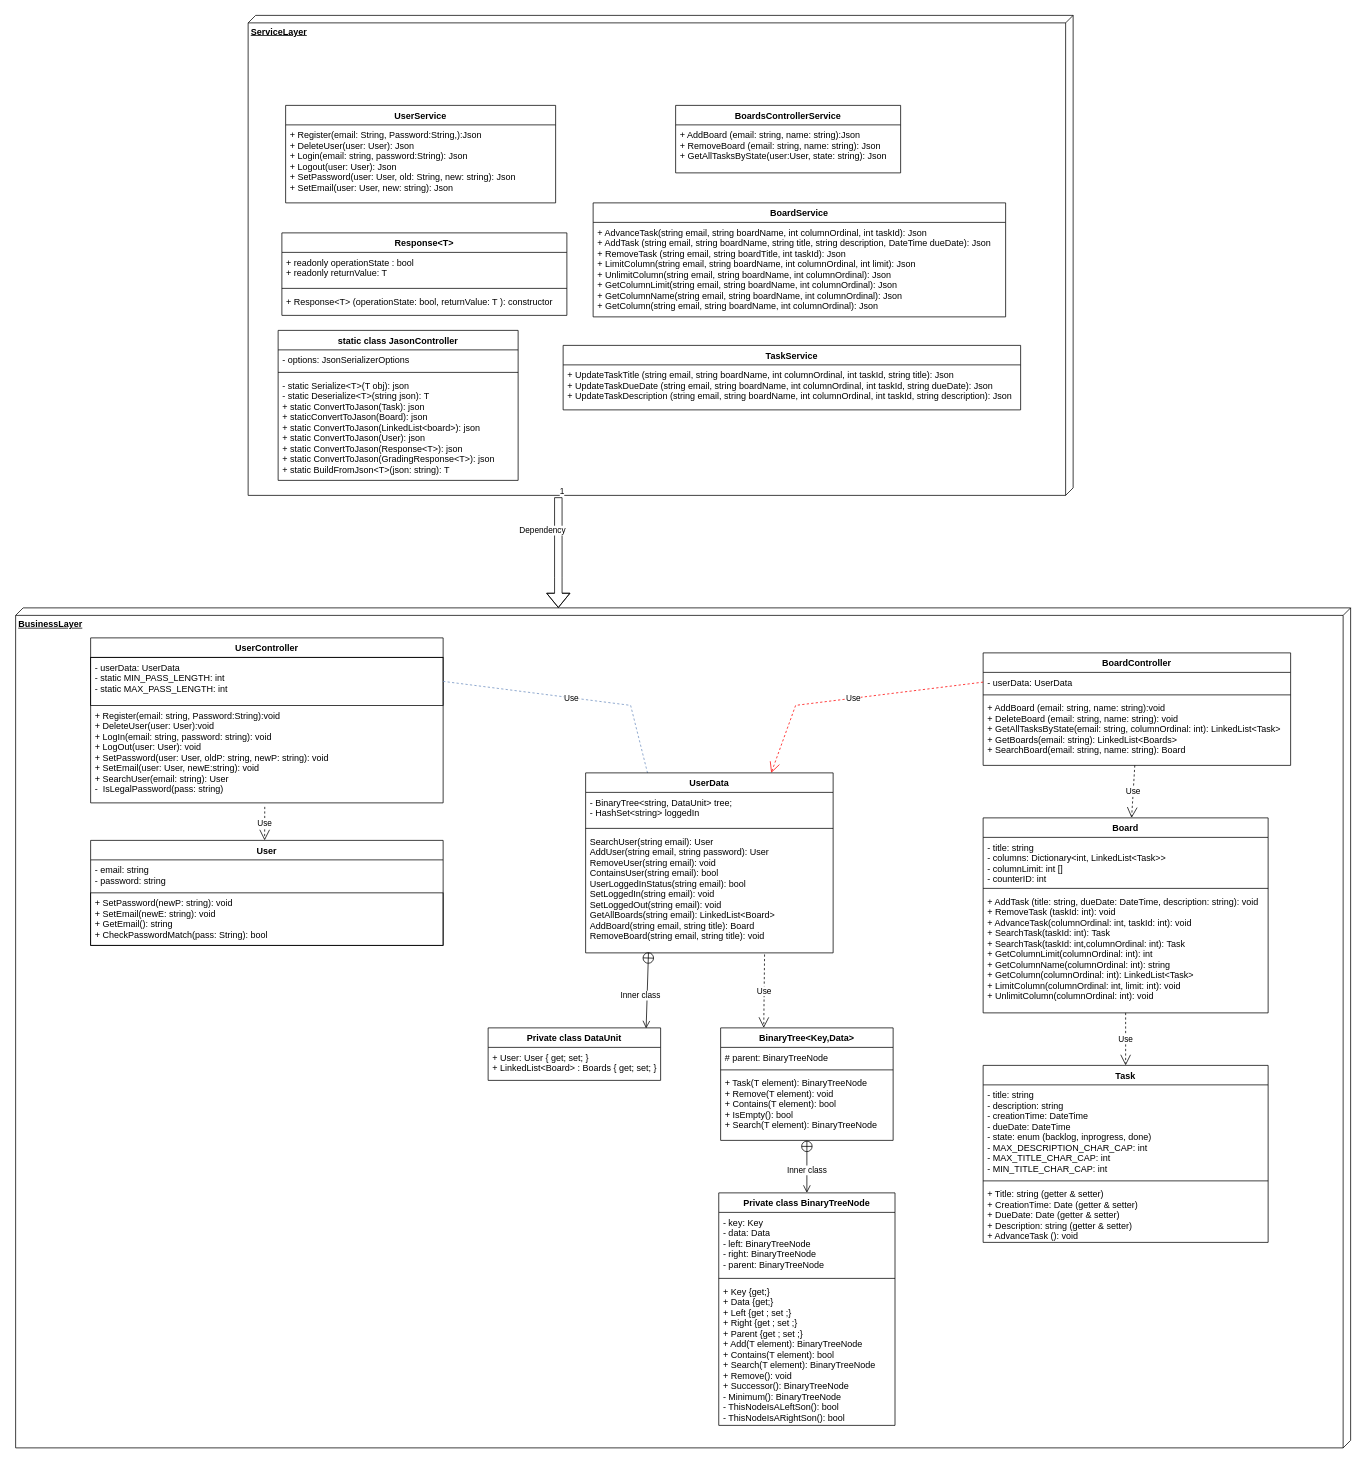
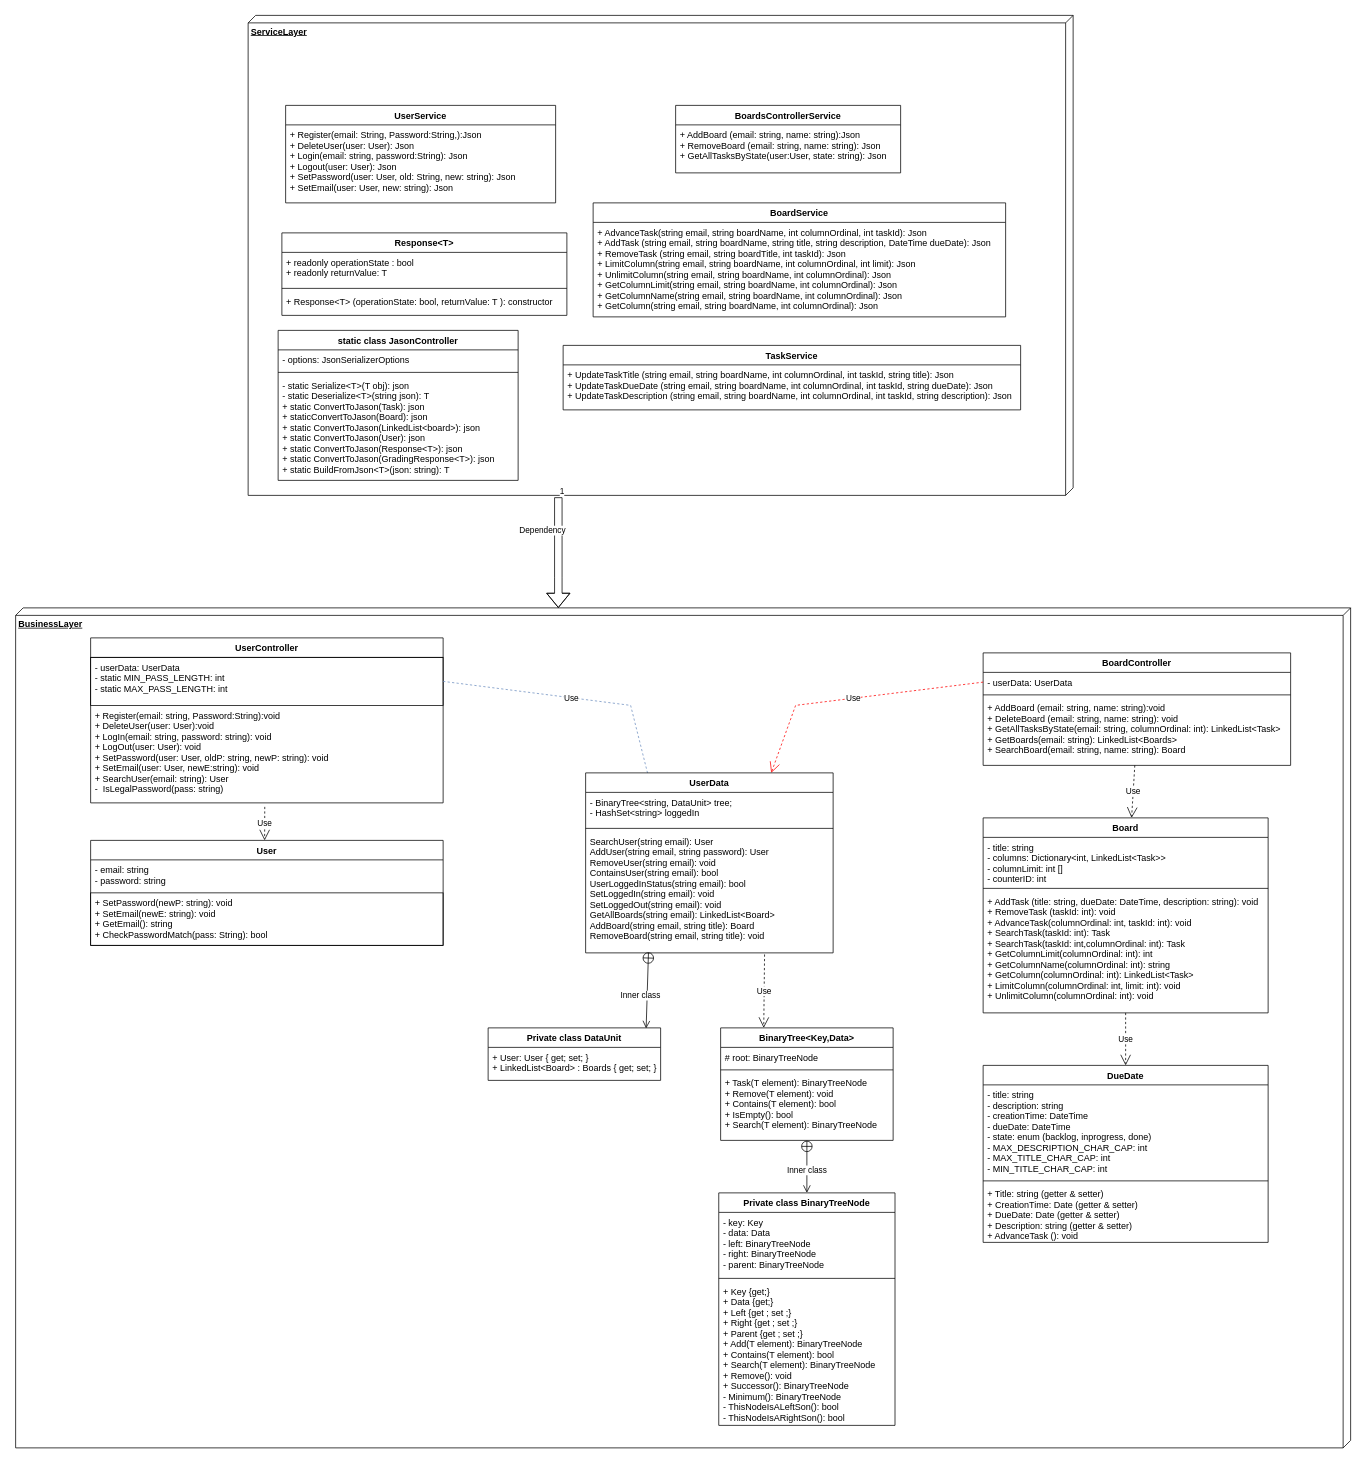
(780, 1058) -> (775, 1058)
(1125, 1076) -> (1125, 1076)
